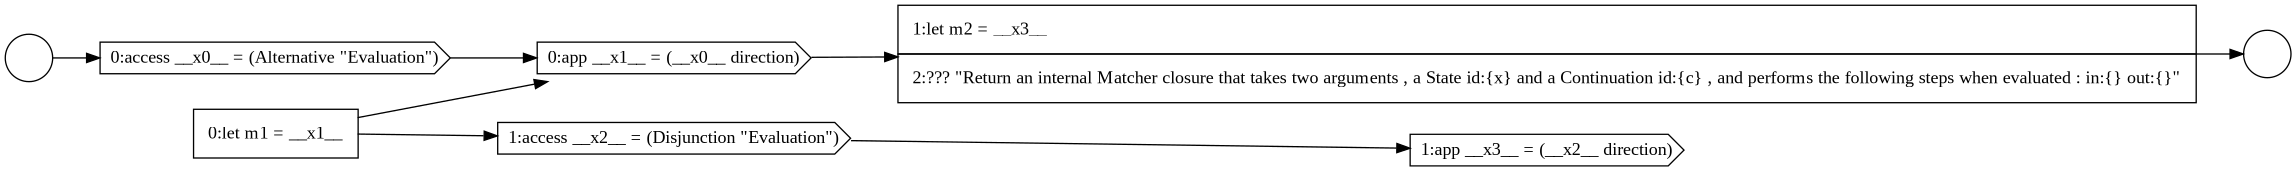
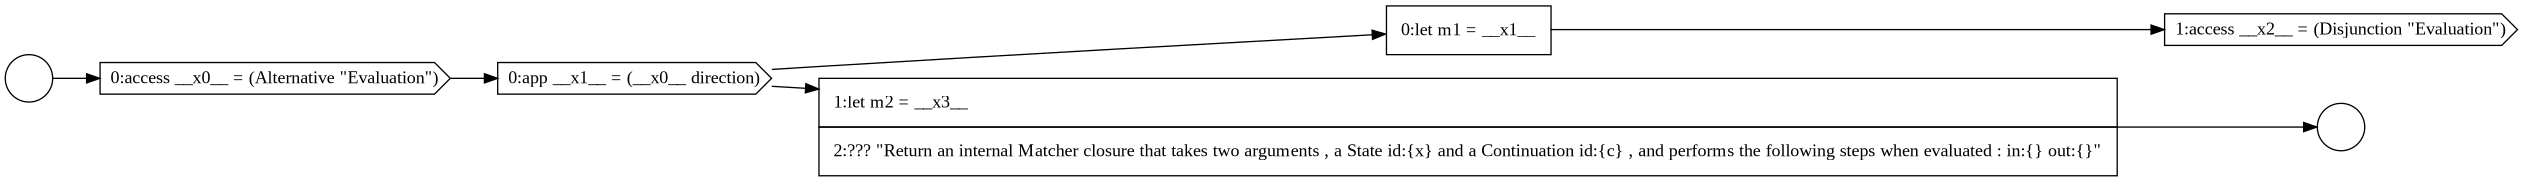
(446, 101) -> (1072, 52)
(1547, 150) -> none
